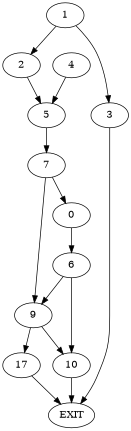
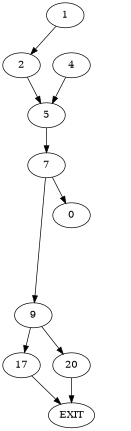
(110, 115) -> none
(72, 265) -> none
(72, 365) -> (72, 365)
